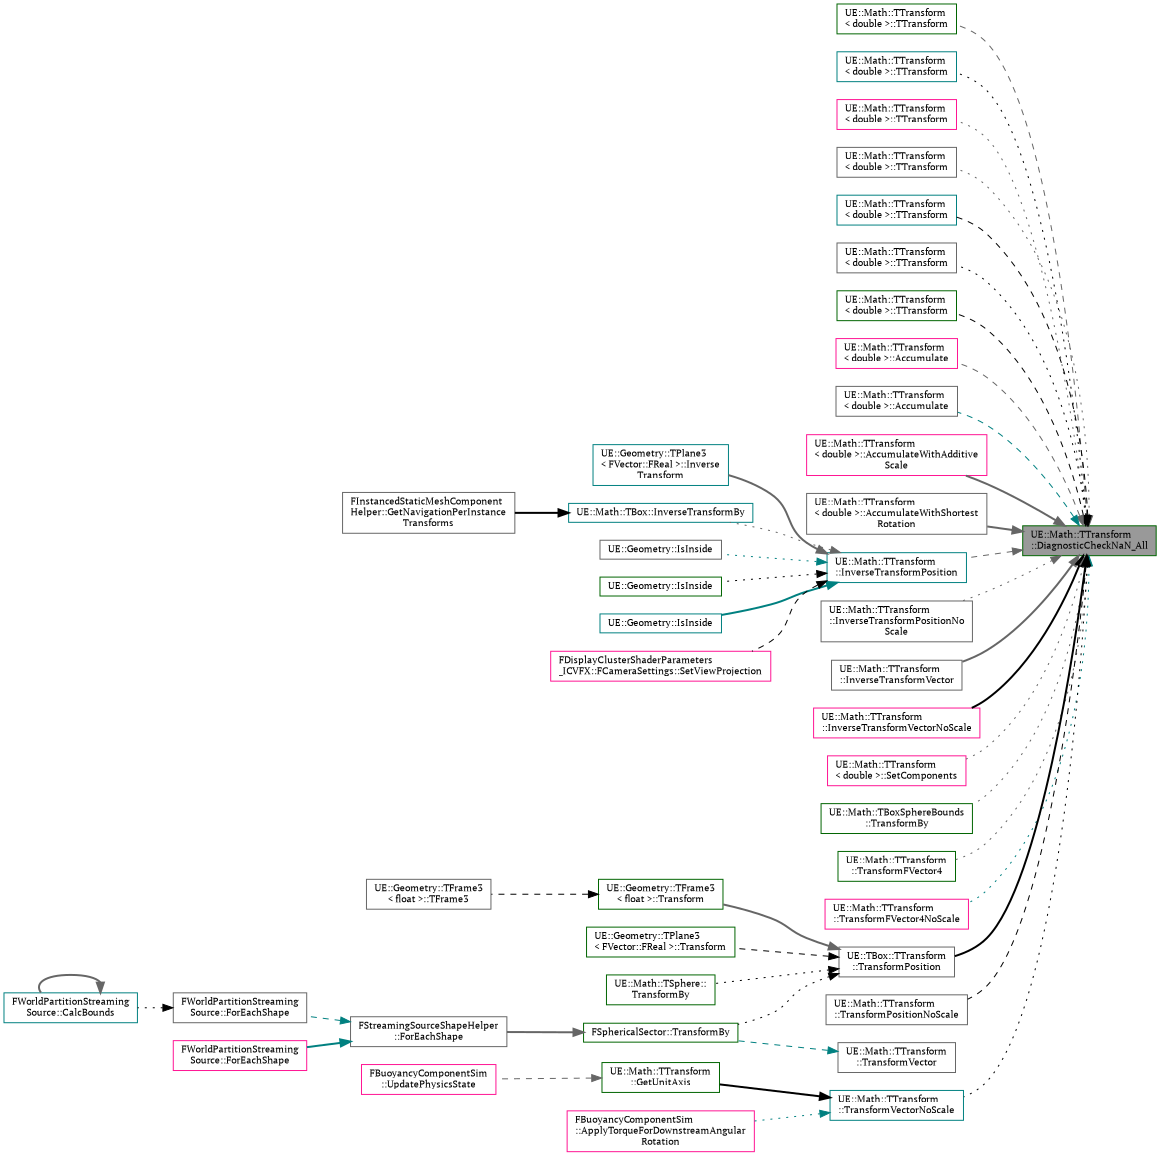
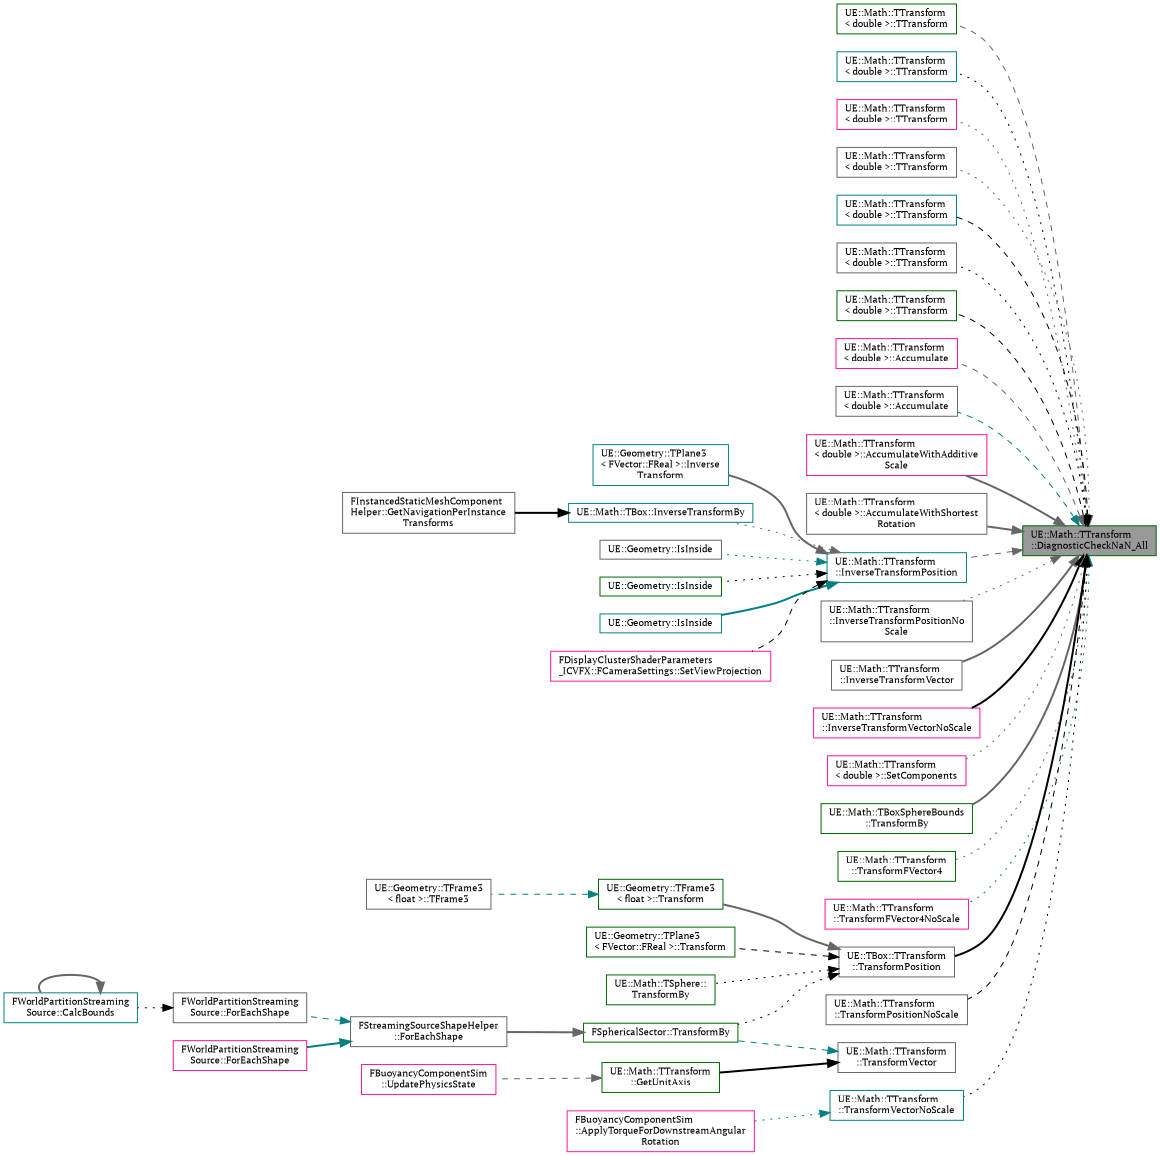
(1052, 697) -> (1052, 697)
(540, 894) -> (540, 894)
(770, 1090) -> (774, 1068)
